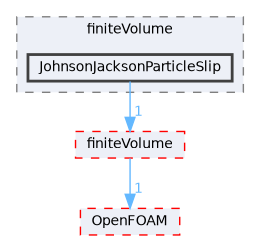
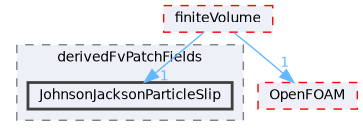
(130, 30) -> (130, 58)
(130, 101) -> (179, 54)
